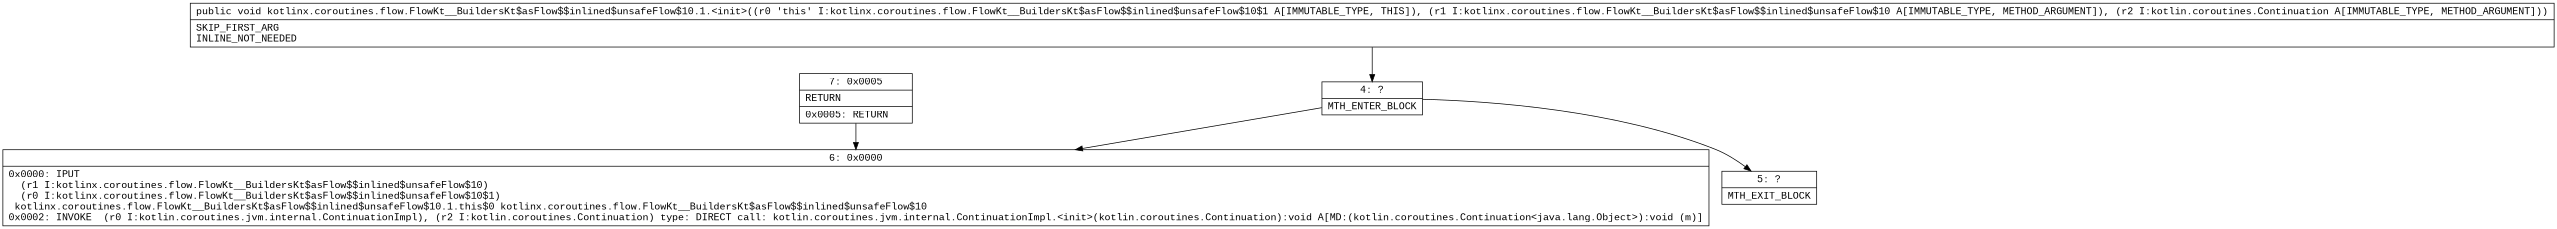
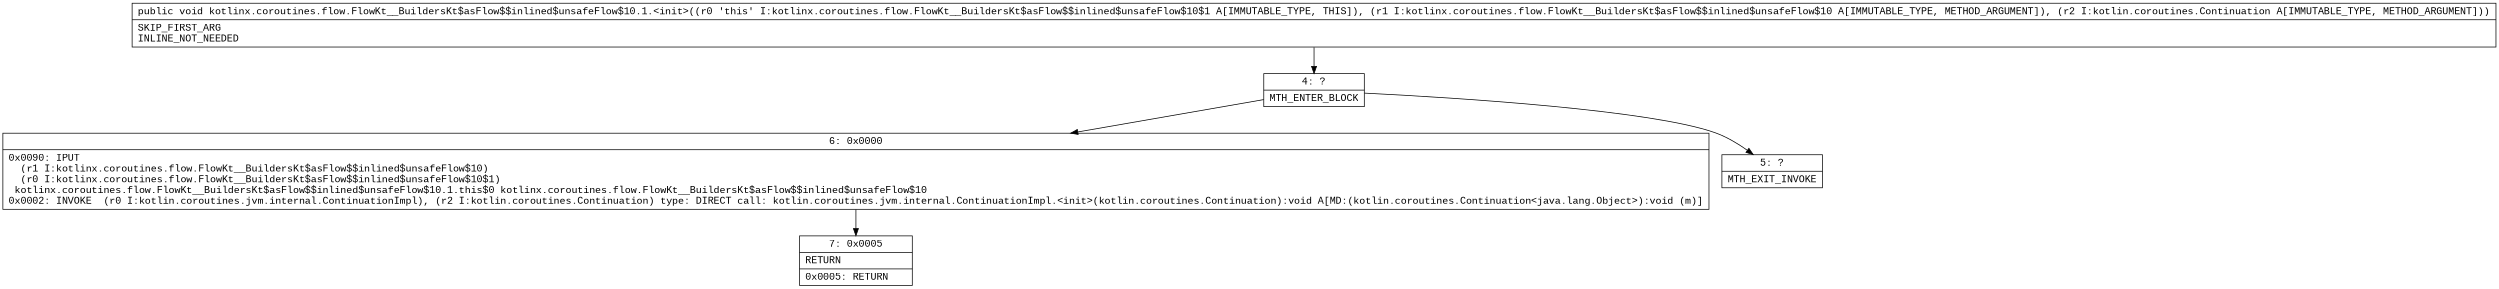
(856, 133) -> (856, 219)
(50, 174) -> (50, 158)
(1769, 196) -> (1772, 179)
